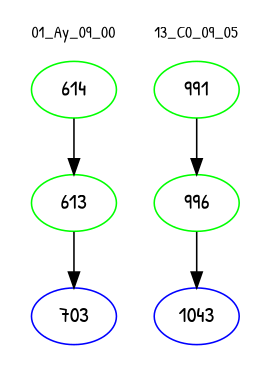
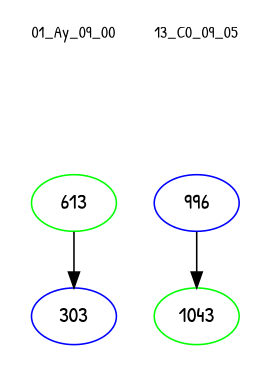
(74, 90) -> none
(197, 90) -> none
(197, 203) -> (197, 203)
(74, 316) -> (74, 316)
(197, 316) -> (197, 316)
